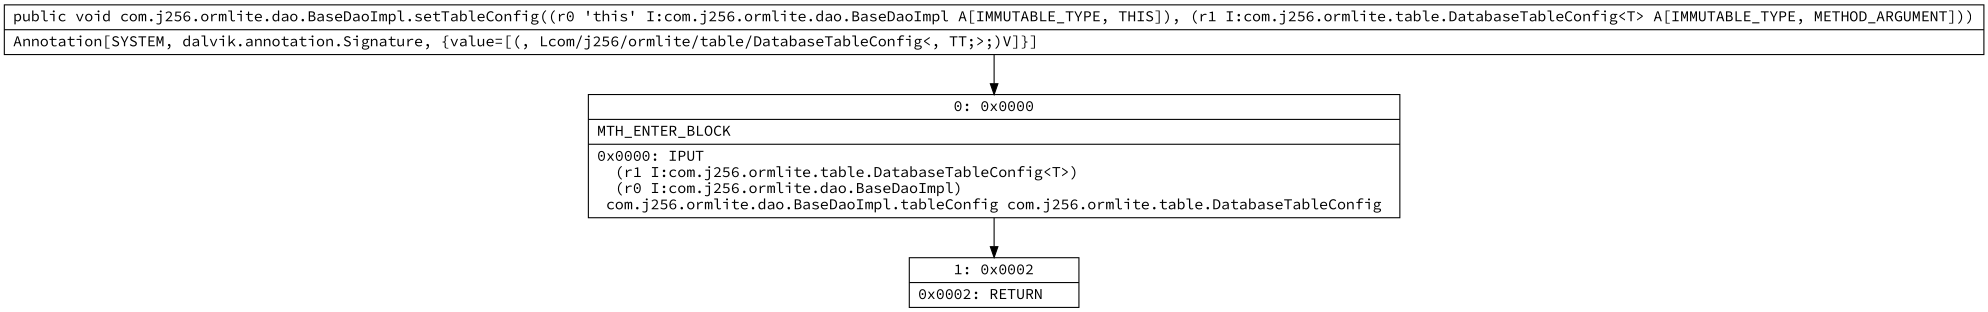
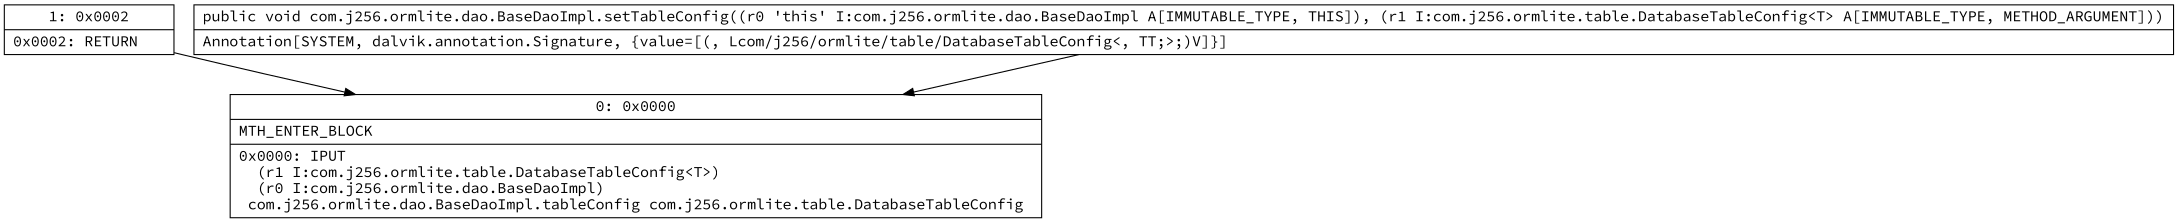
(994, 232) -> (259, 73)
